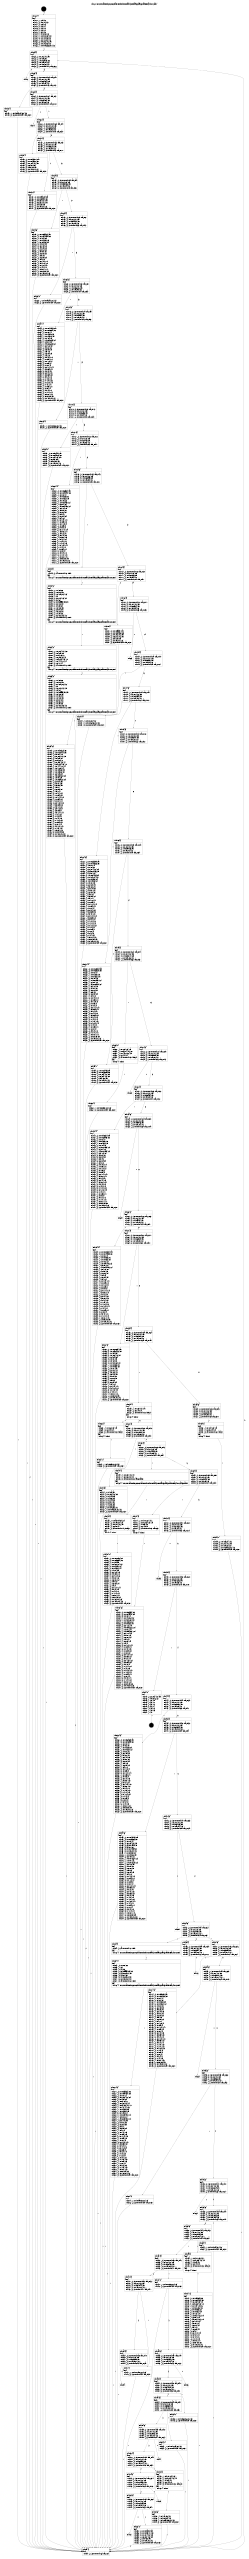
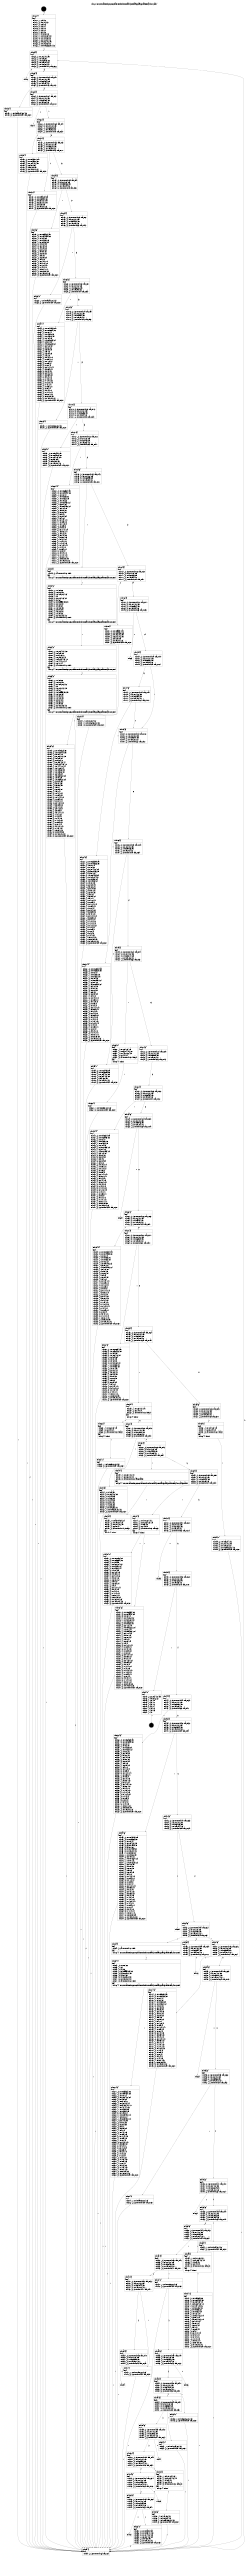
(120, 690) -> (154, 698)
(130, 1093) -> none
(117, 1543) -> (136, 1544)
